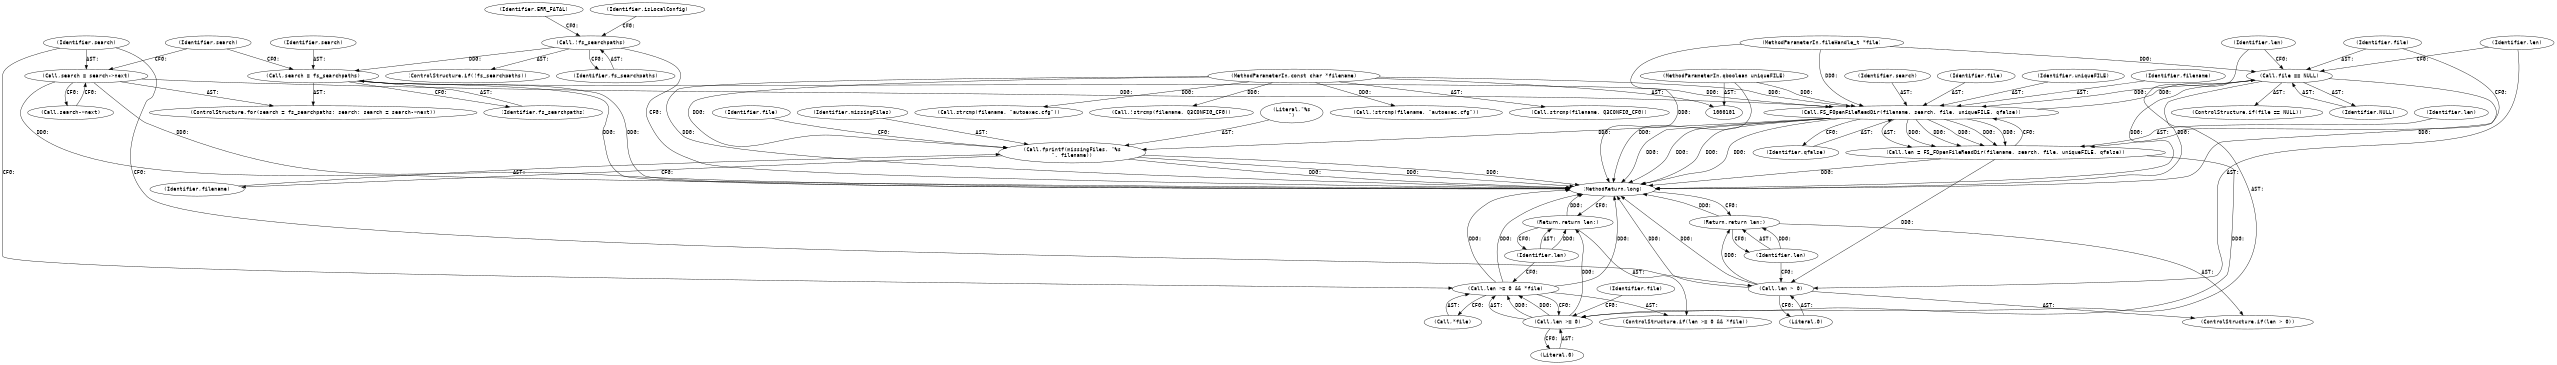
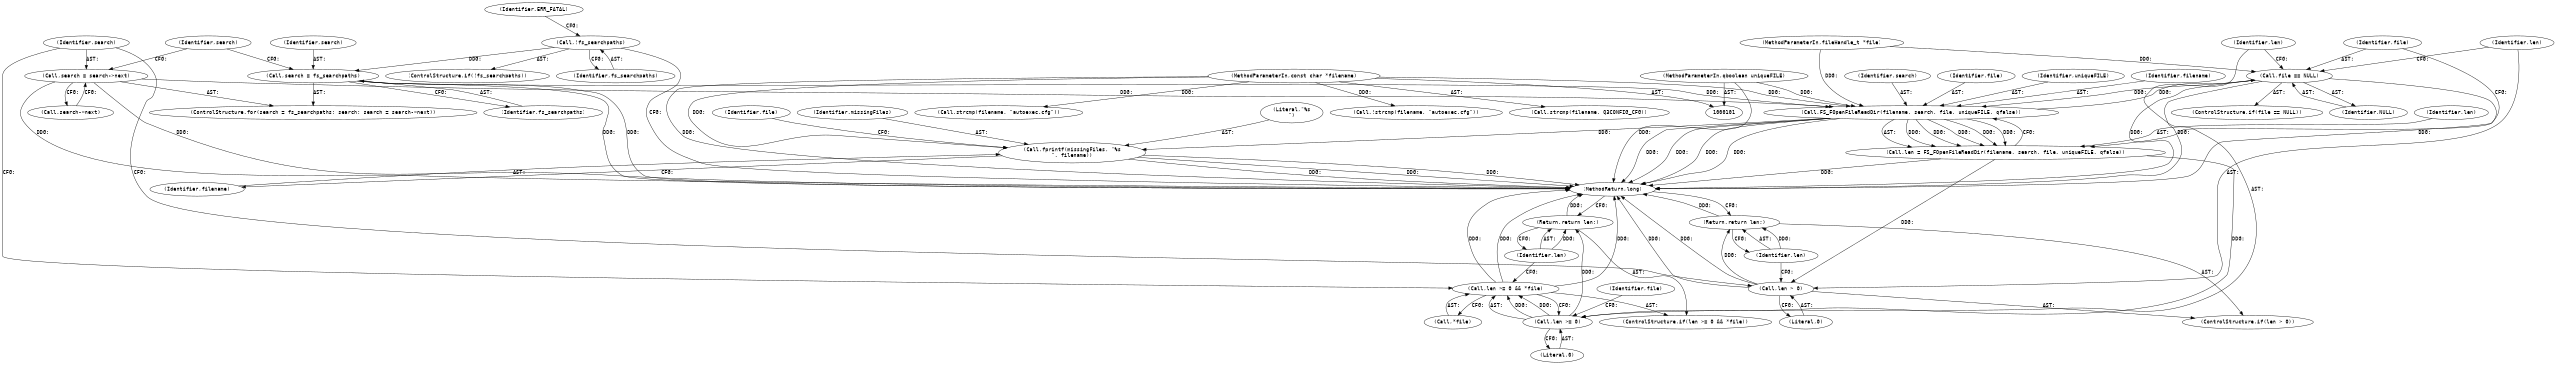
(647, 10) -> none
(1670, 94) -> none
(1171, 113) -> none
(1796, 153) -> none
